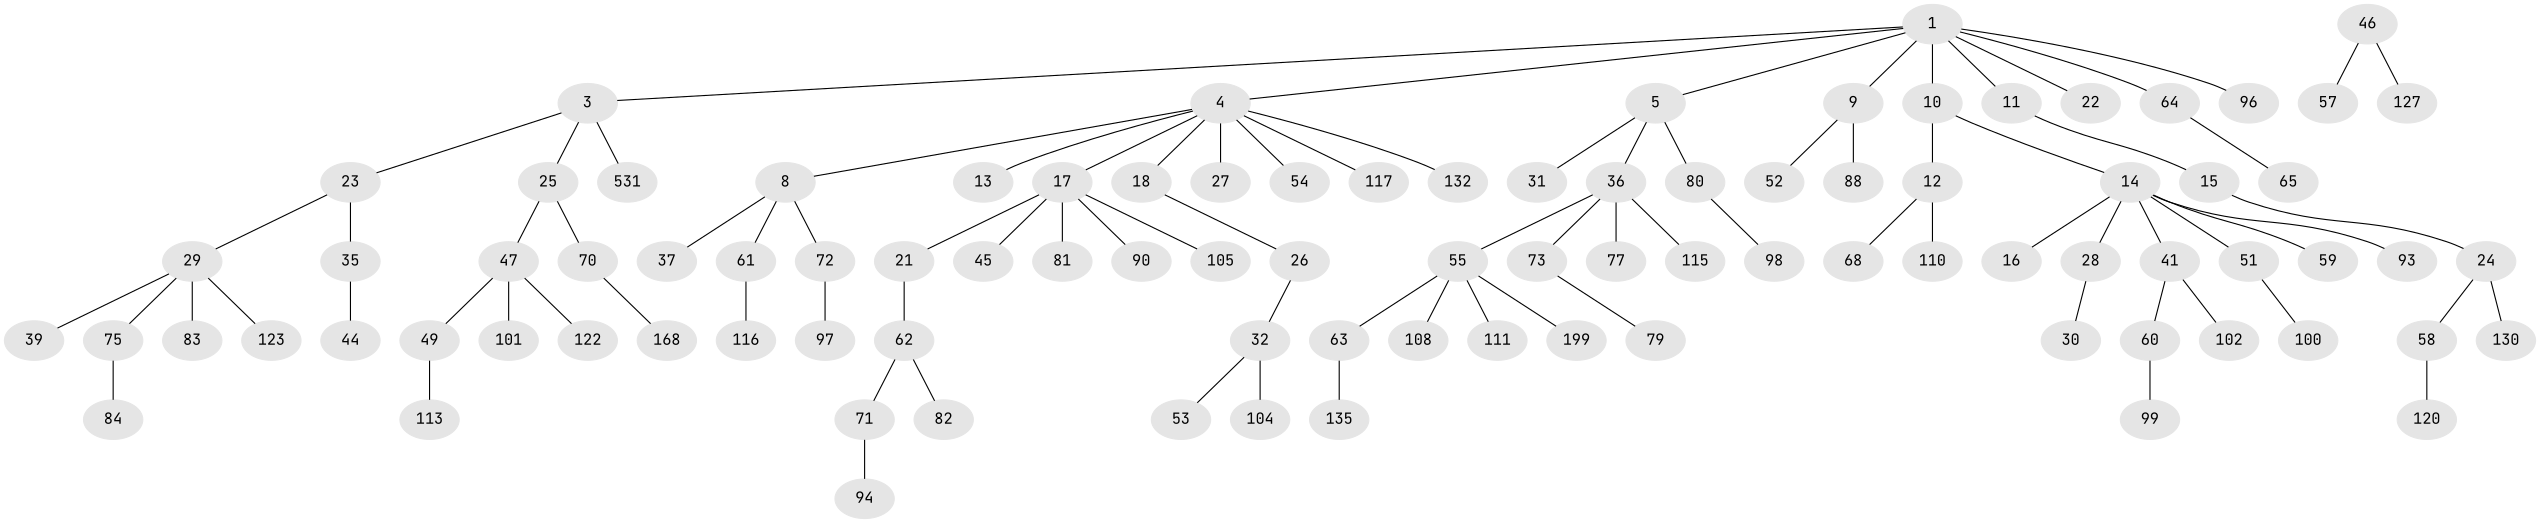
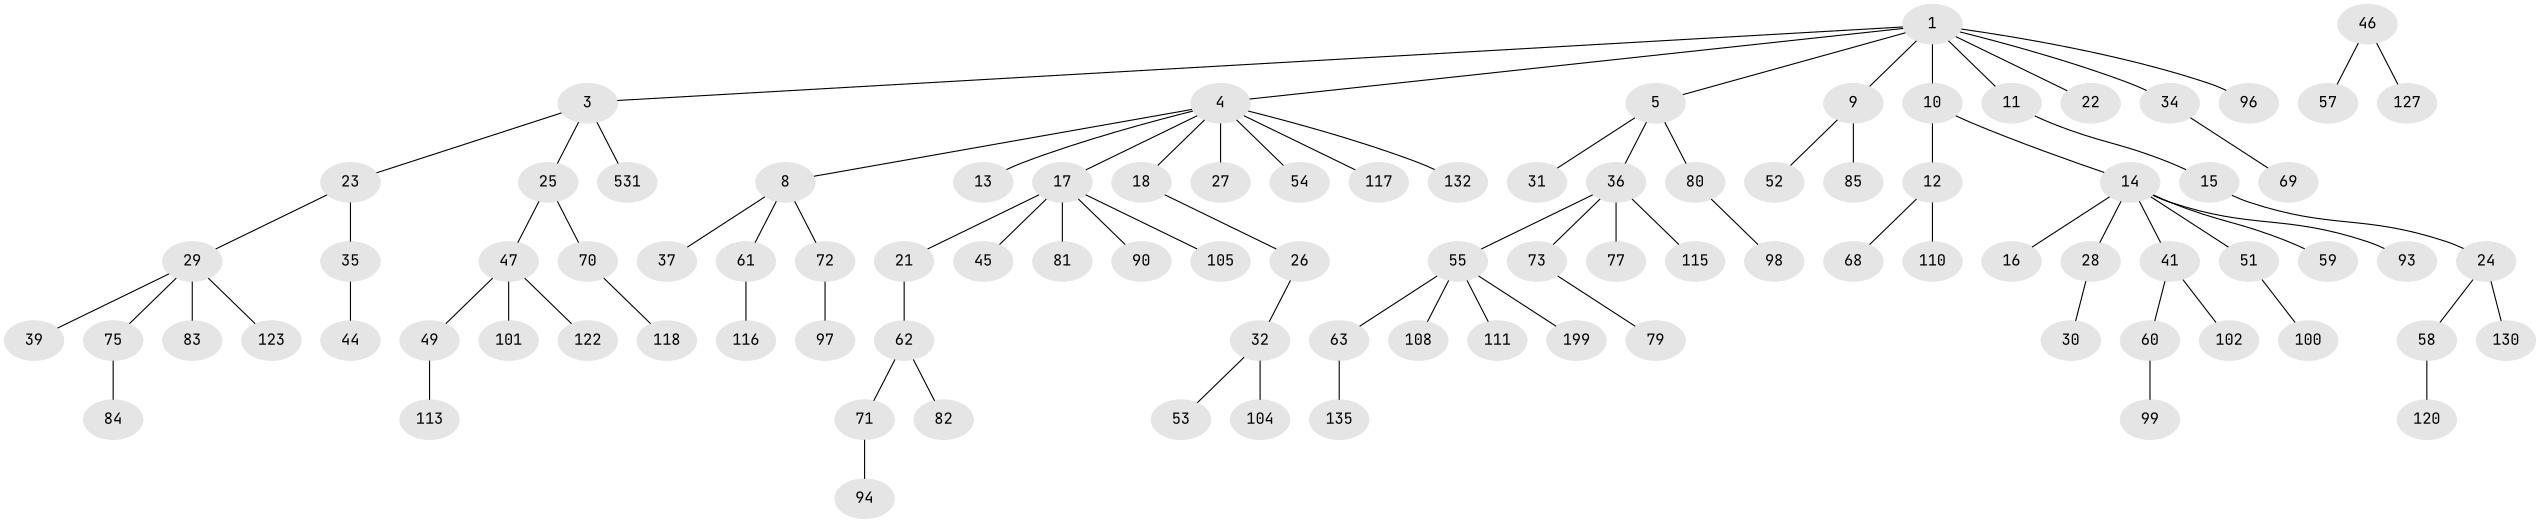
(2170, 103) -> (2170, 103)
(1853, 182) -> (1853, 182)
(2288, 182) -> (2288, 182)
(667, 341) -> (667, 341)
